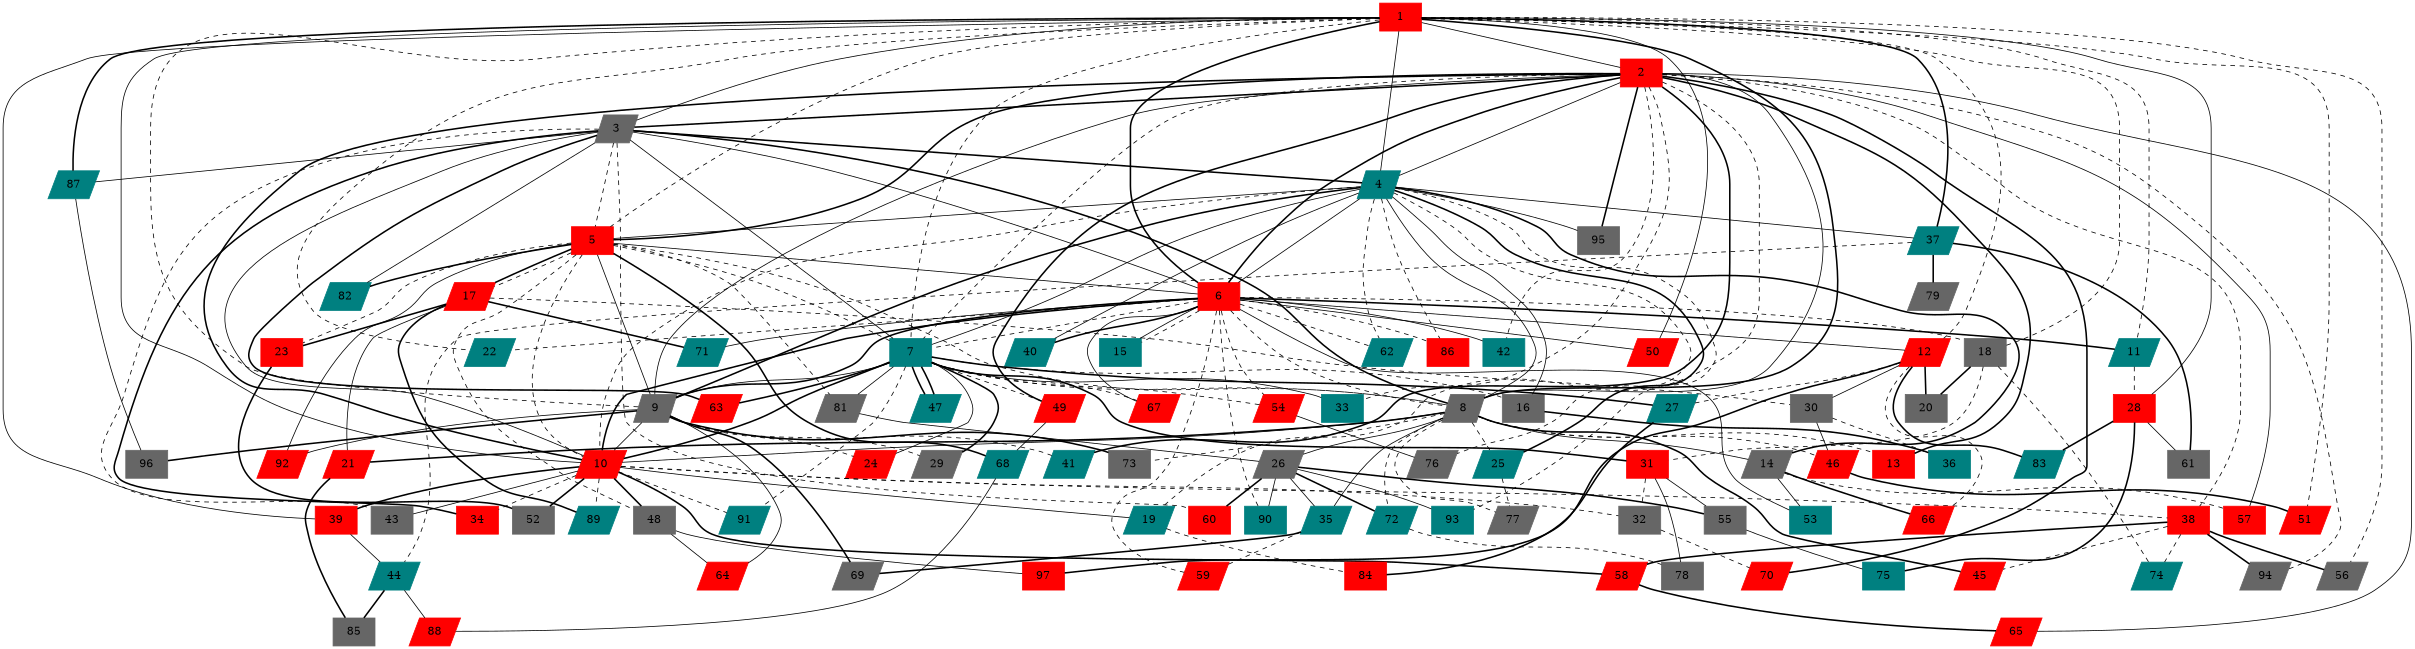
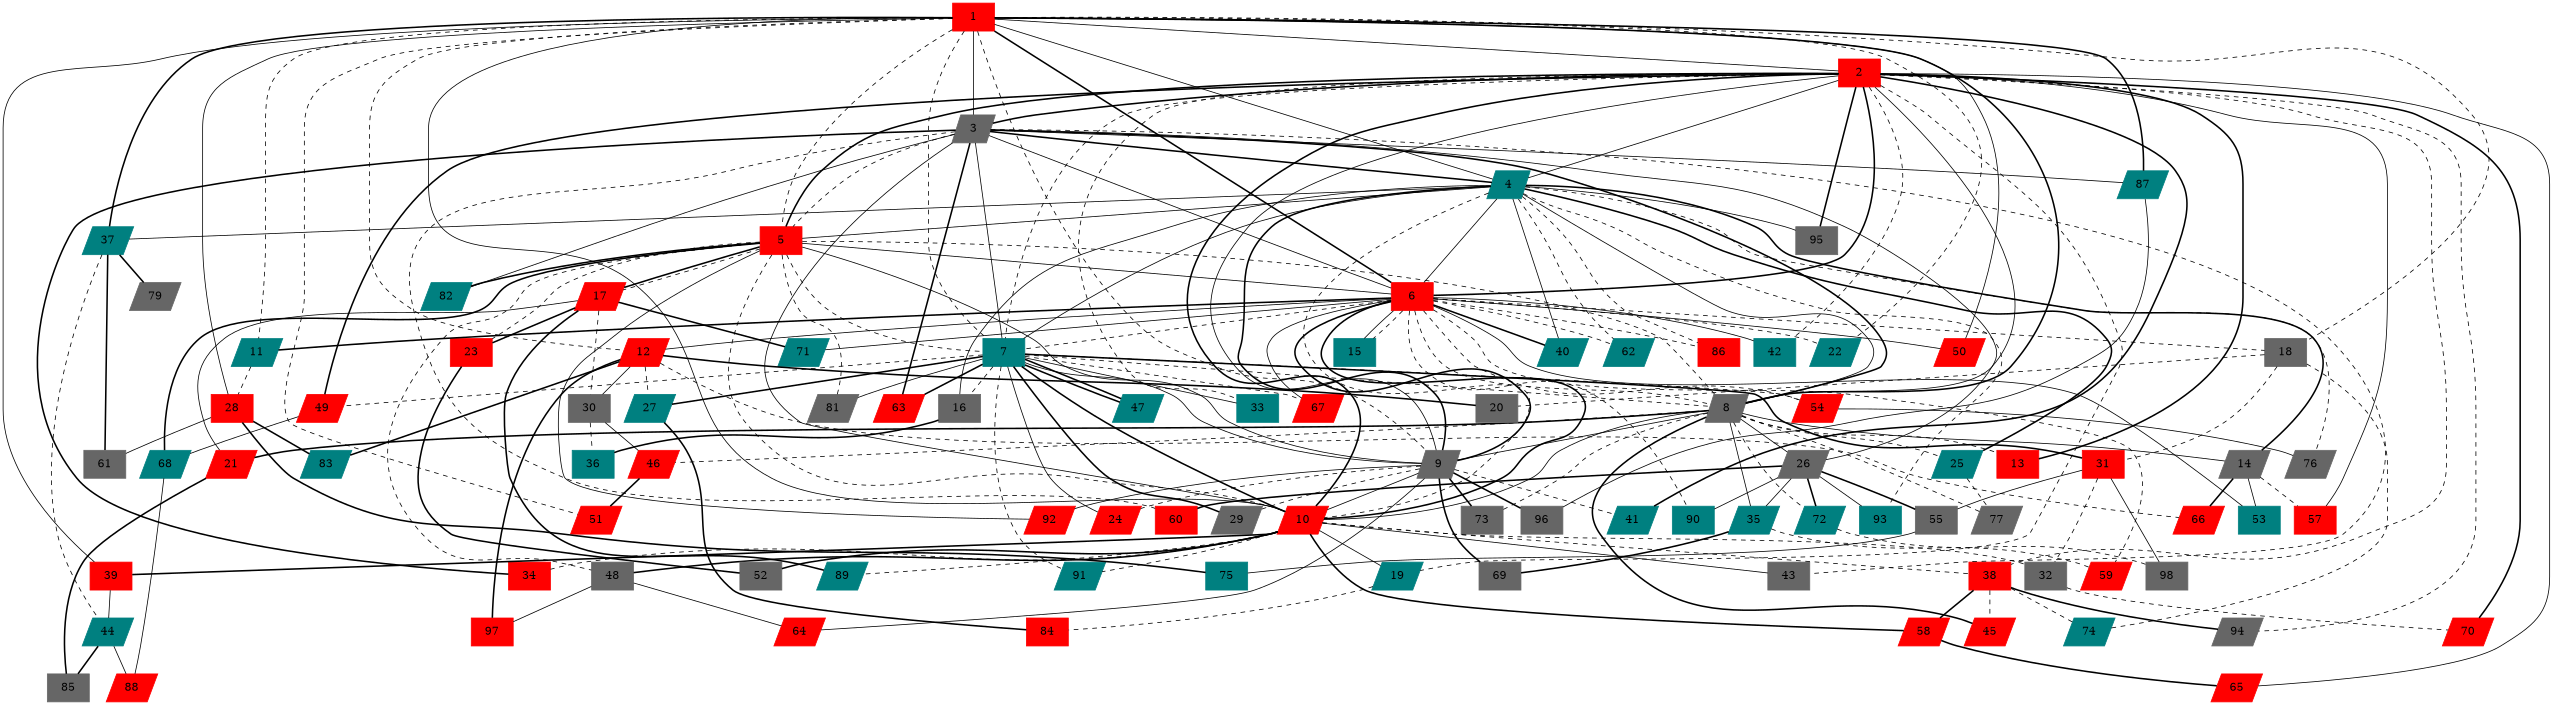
(1956, 380) -> (1966, 375)
none -> (1527, 447)
(1139, 448) -> (1627, 175)
(858, 576) -> (1500, 576)
(1682, 576) -> (2167, 576)
(2342, 576) -> none
